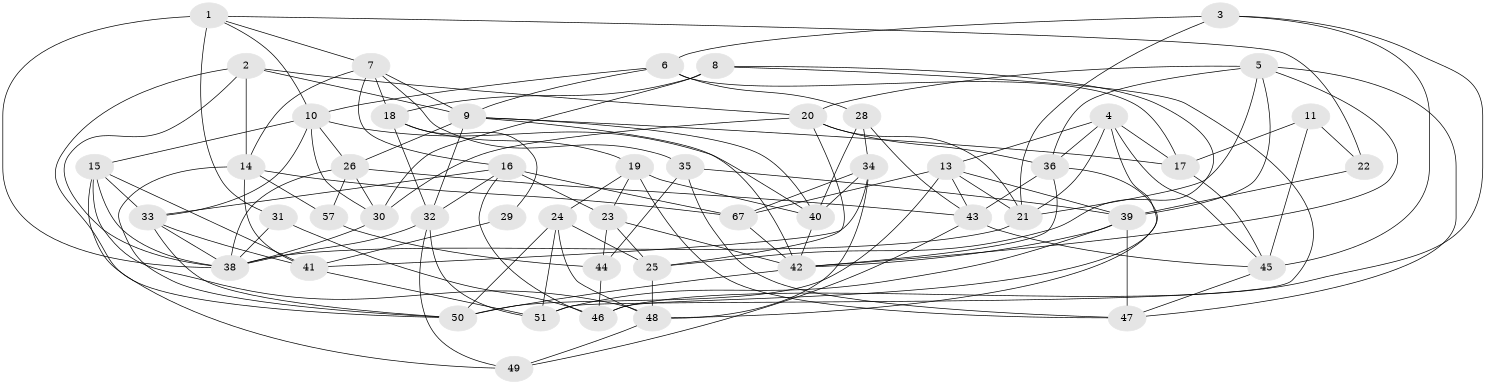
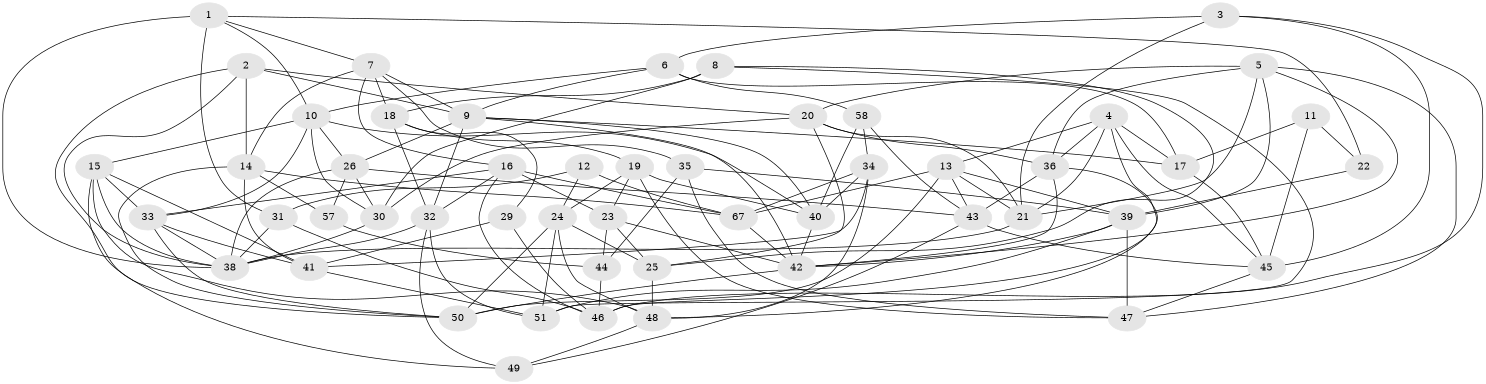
(862, 116) -> (862, 116)
none -> (584, 167)
none -> (543, 268)
